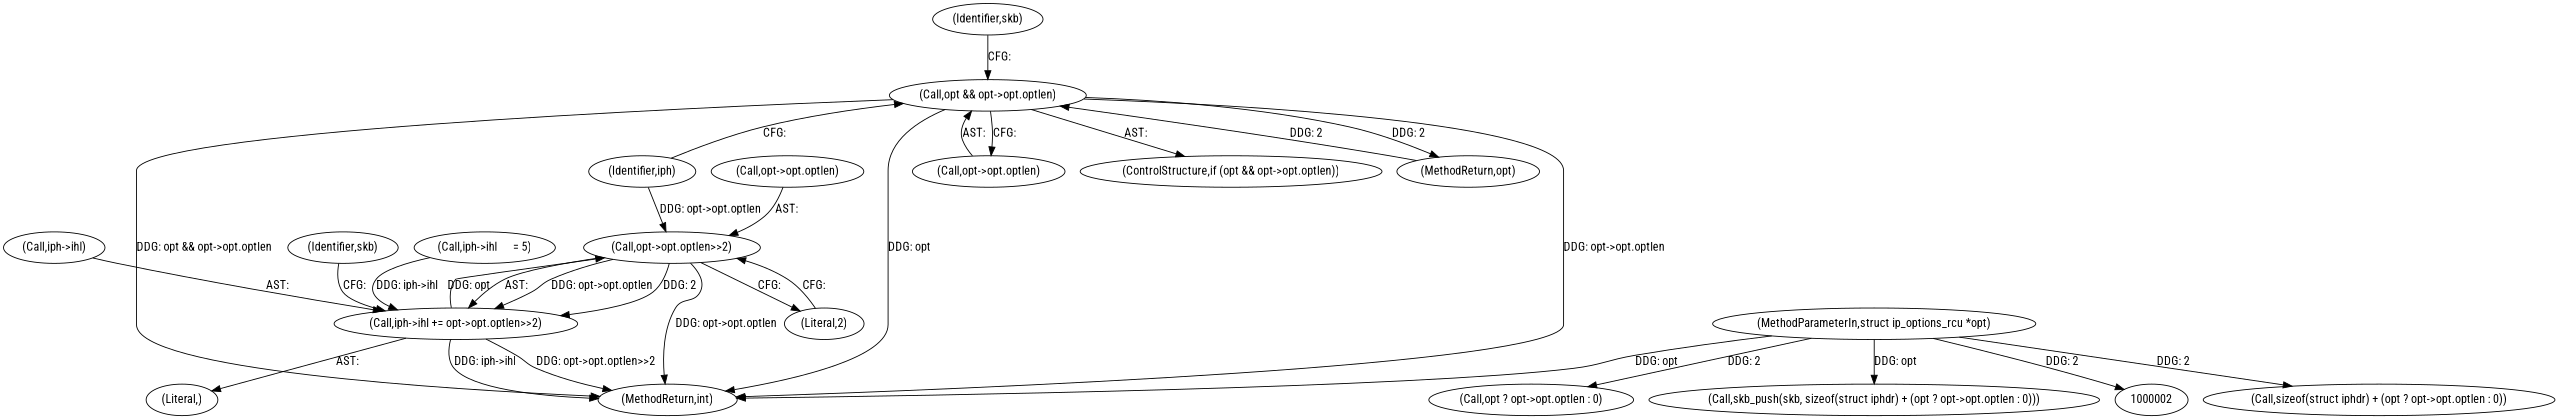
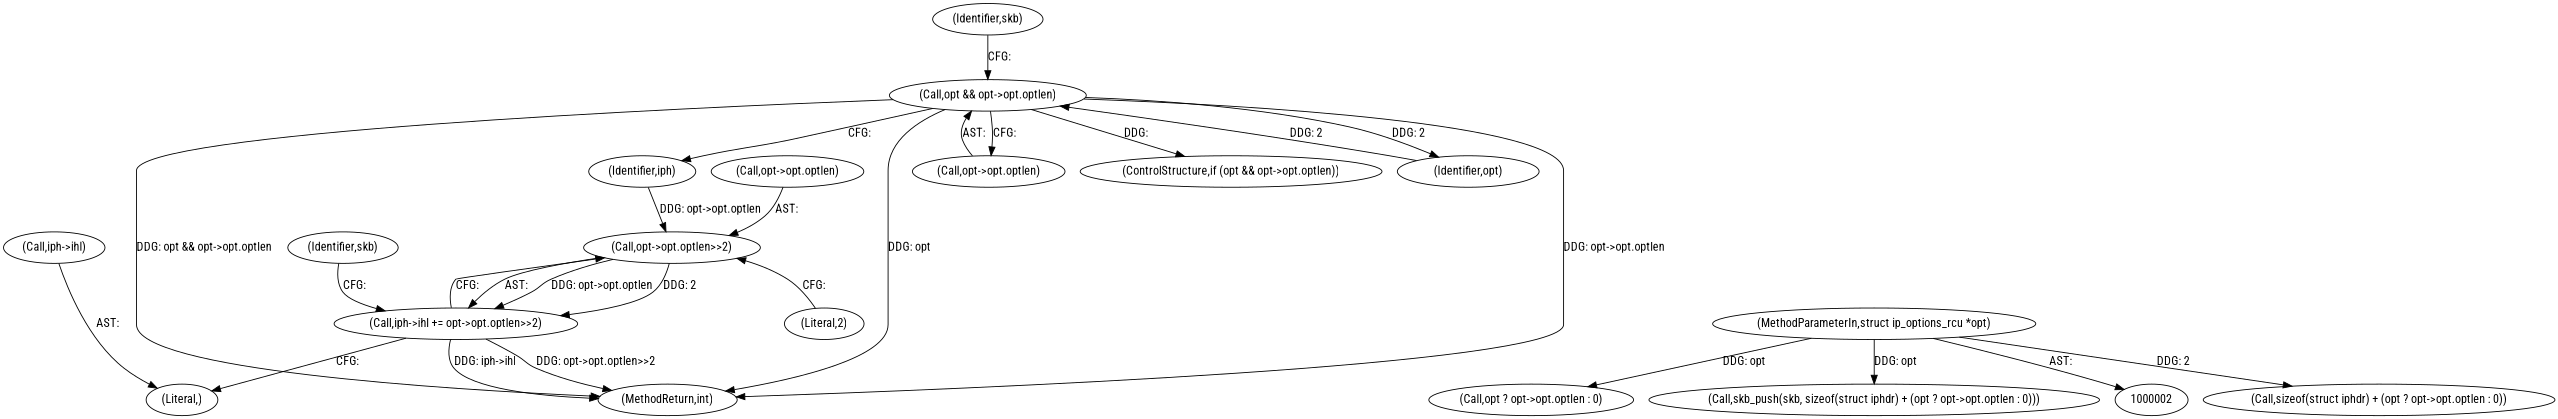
(781, 123) -> (812, 135)
(1138, 133) -> (1138, 133)
(1468, 172) -> (1468, 172)
(485, 248) -> none
(747, 285) -> none
(233, 286) -> (92, 333)
(469, 286) -> (469, 286)
(674, 311) -> none
(349, 362) -> (349, 362)
(1744, 362) -> (1744, 362)
(2062, 362) -> (2062, 362)
(1260, 387) -> none
